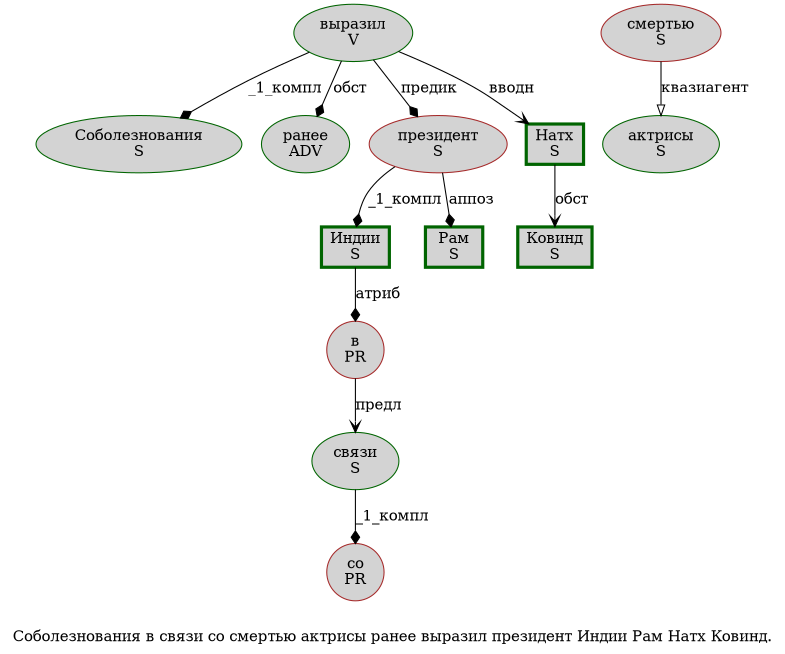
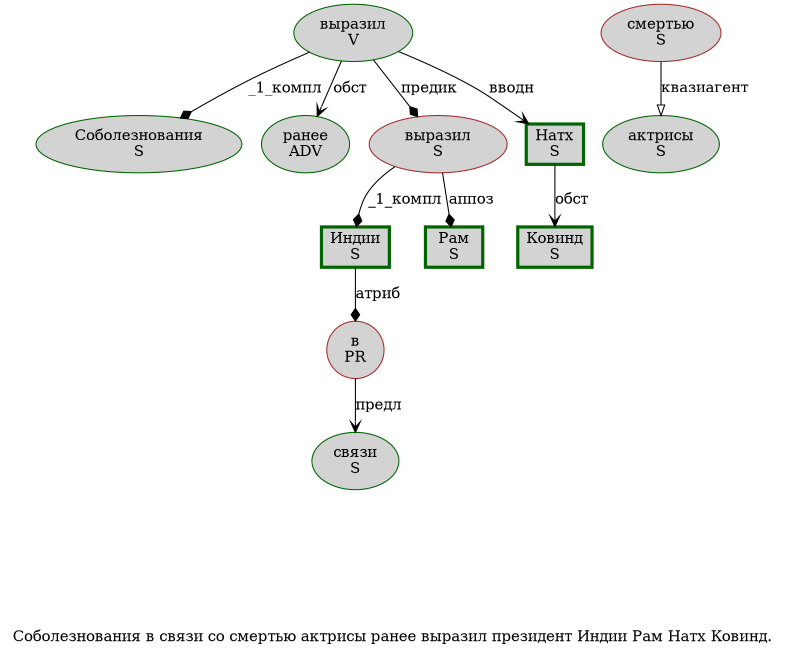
(332, 84) -> (332, 84)
(438, 144) -> (438, 144)
(355, 572) -> none
